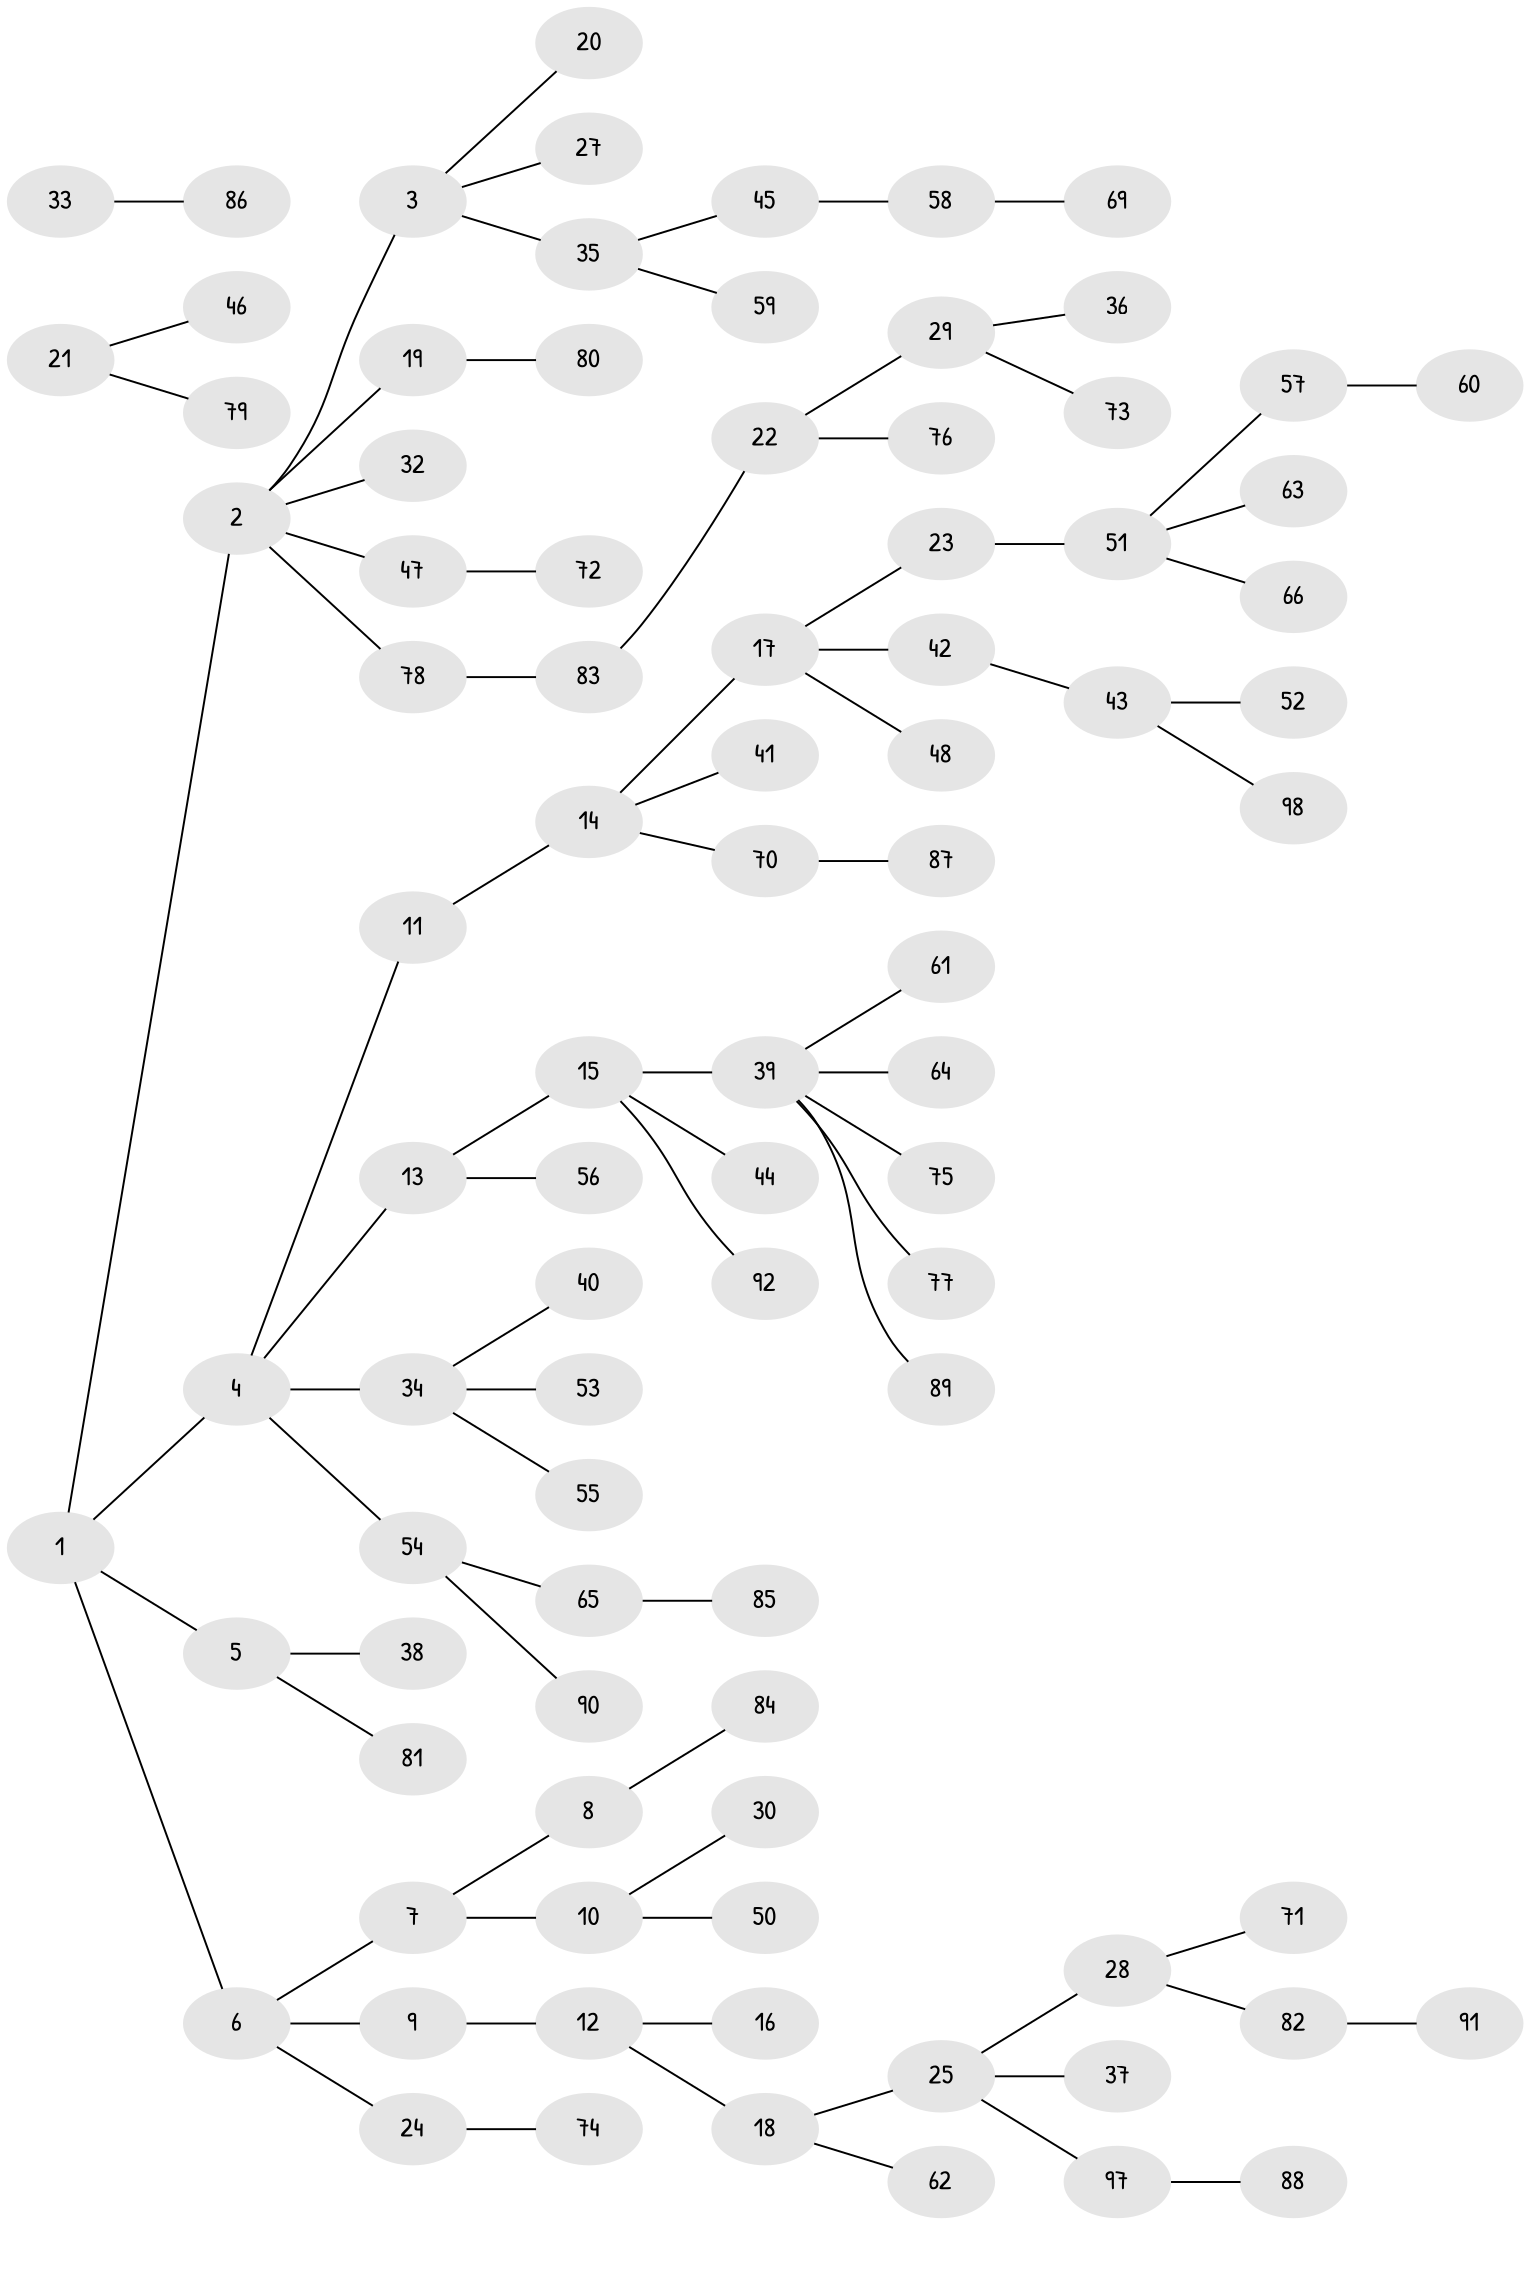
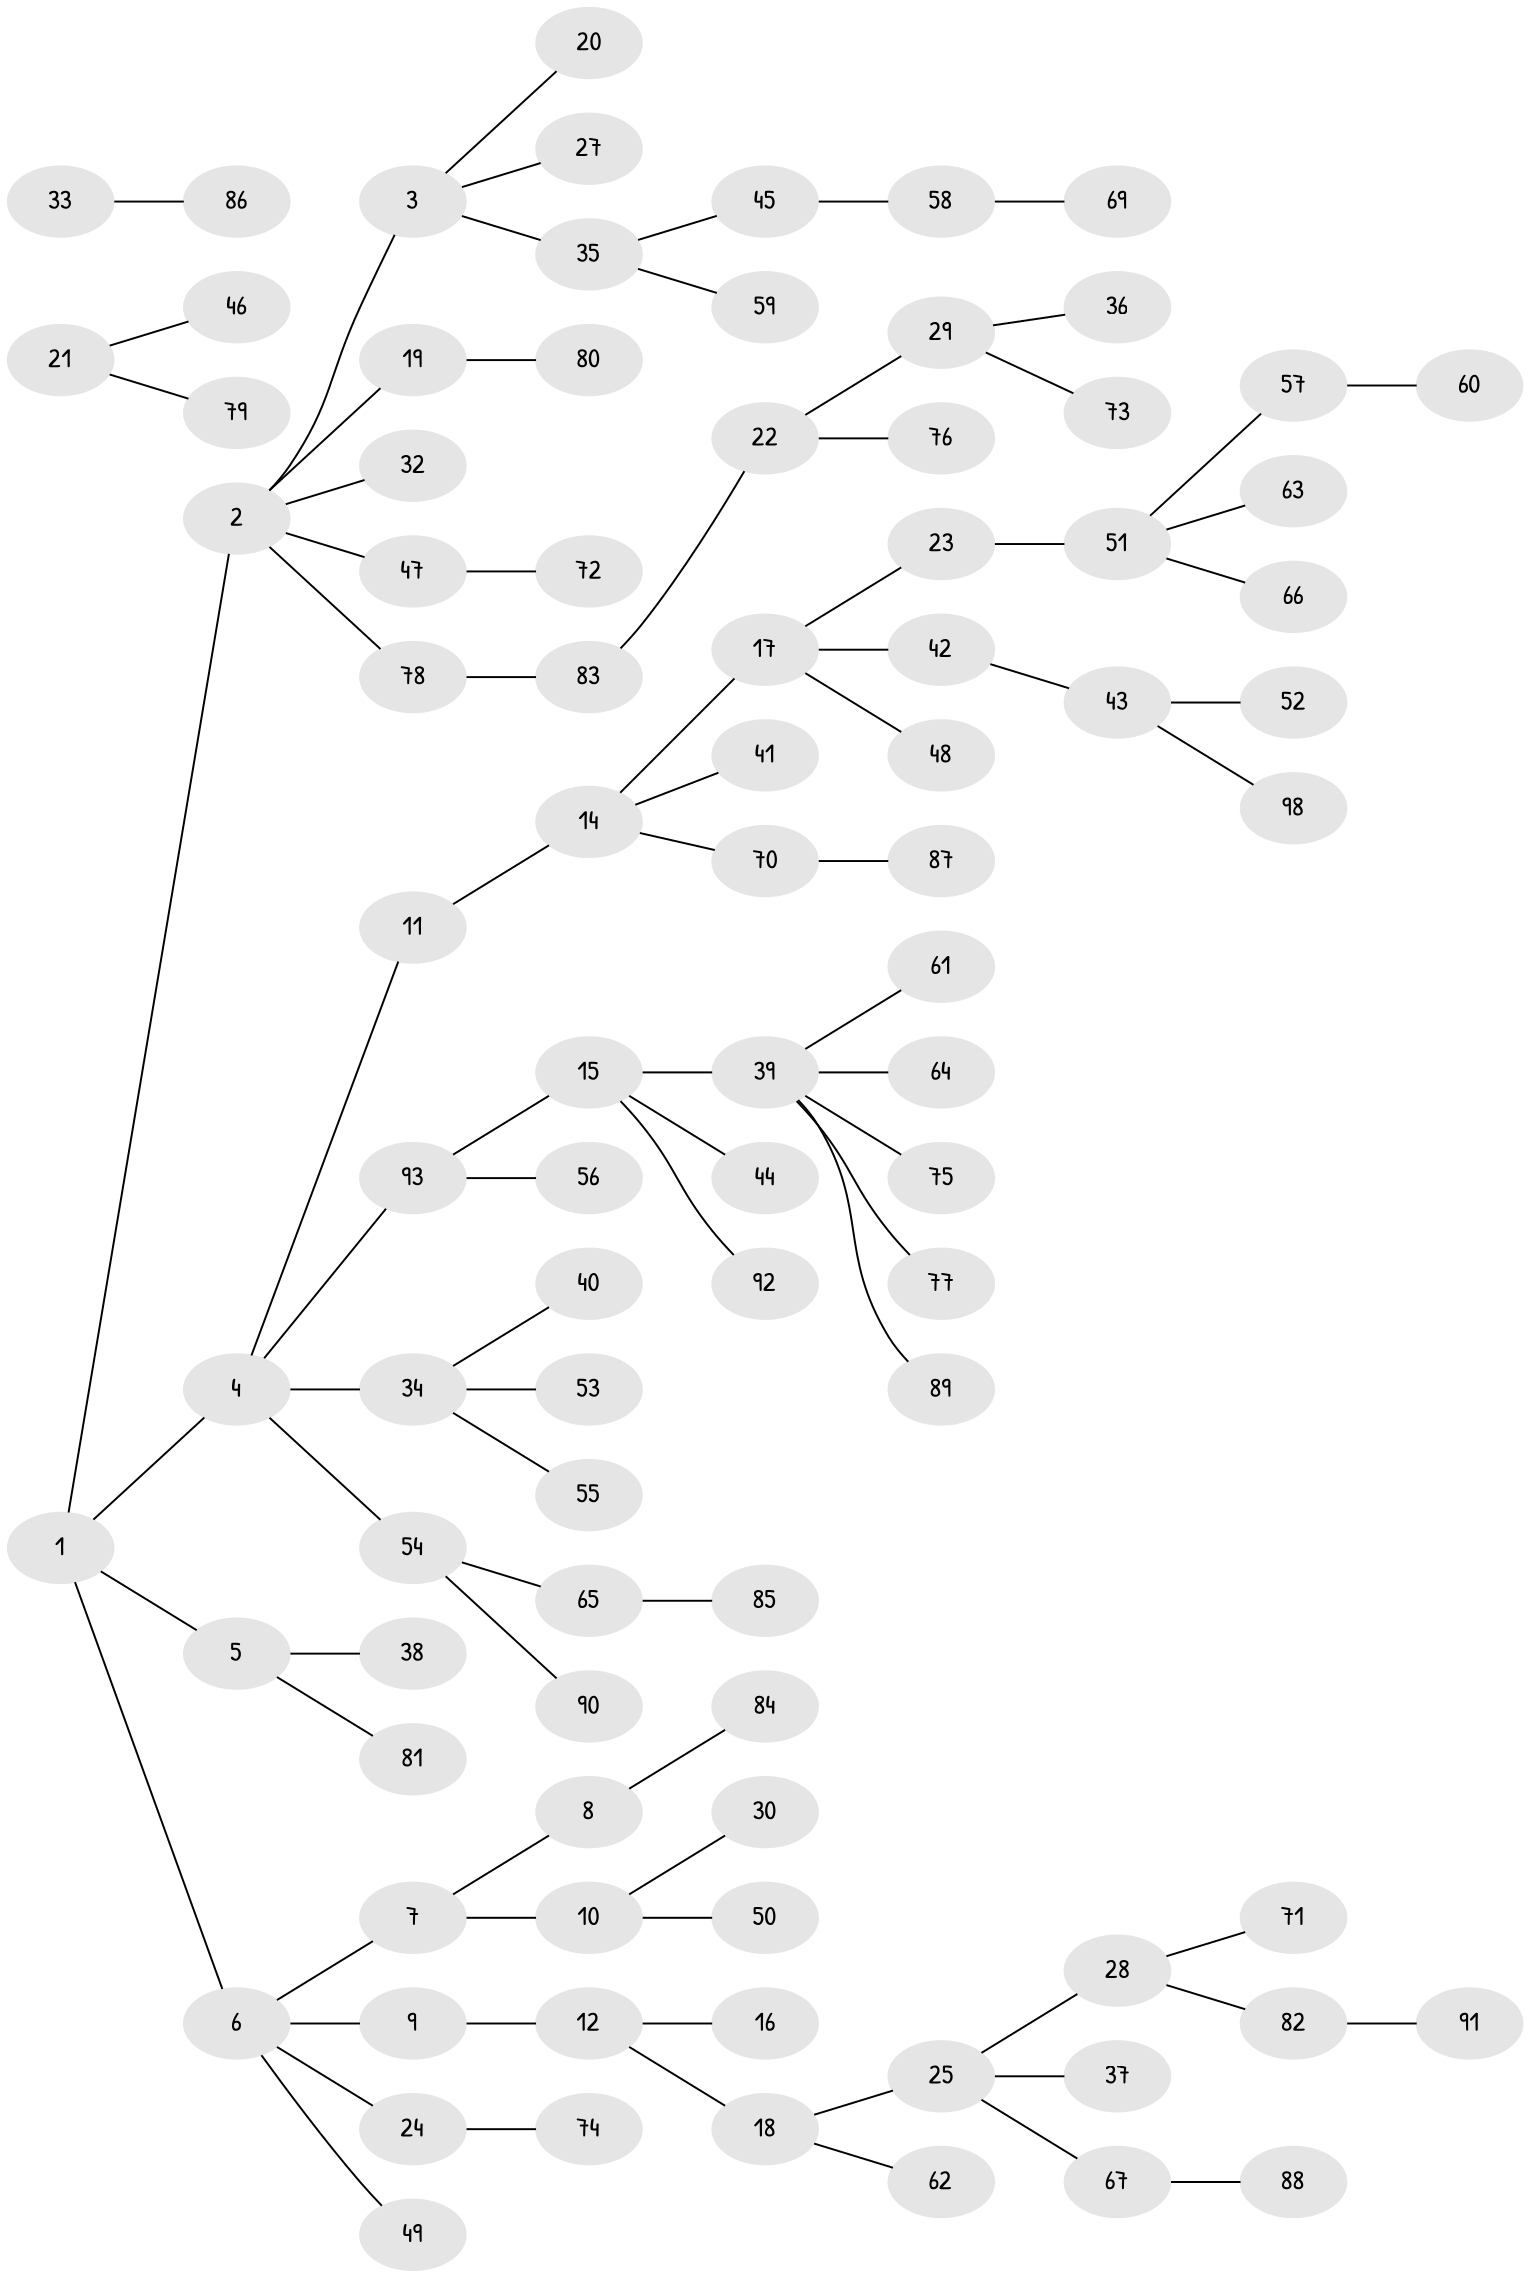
(413, 1178) -> (413, 1178)
(1117, 2182) -> (1117, 2182)
none -> (413, 2235)
